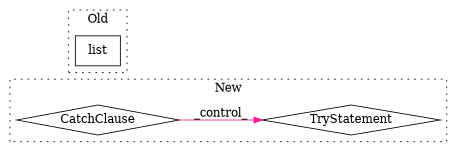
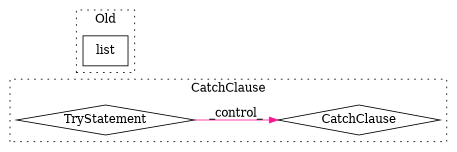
(228, 89) -> (228, 89)
(216, 120) -> (232, 120)
